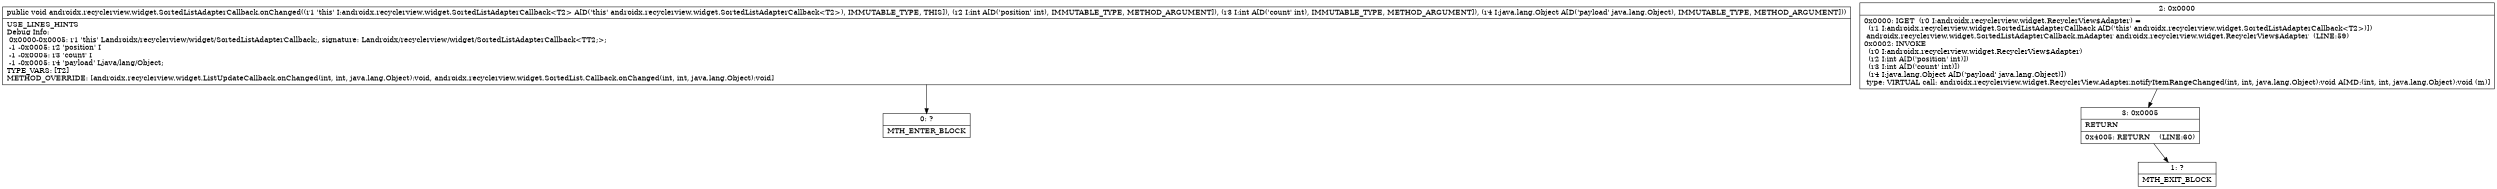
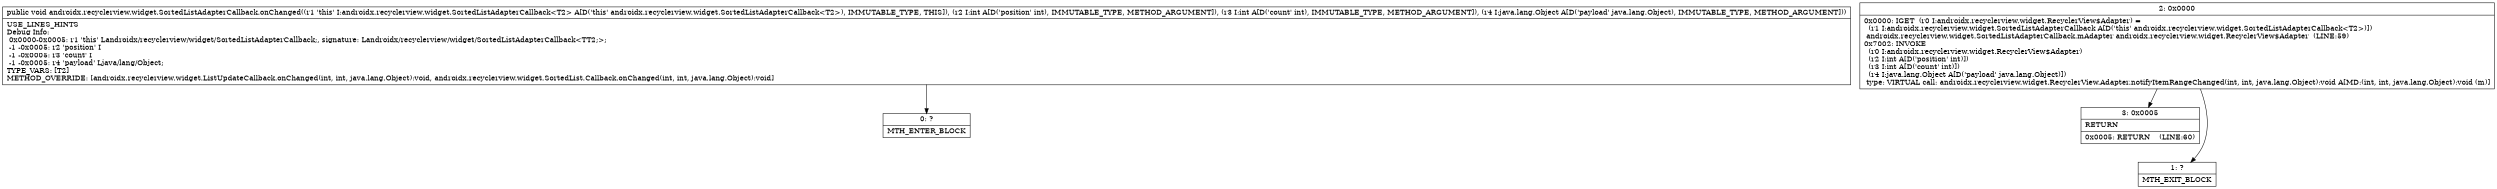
(1898, 44) -> (1898, 44)
(2140, 137) -> (2140, 137)
(2159, 151) -> (2207, 125)
